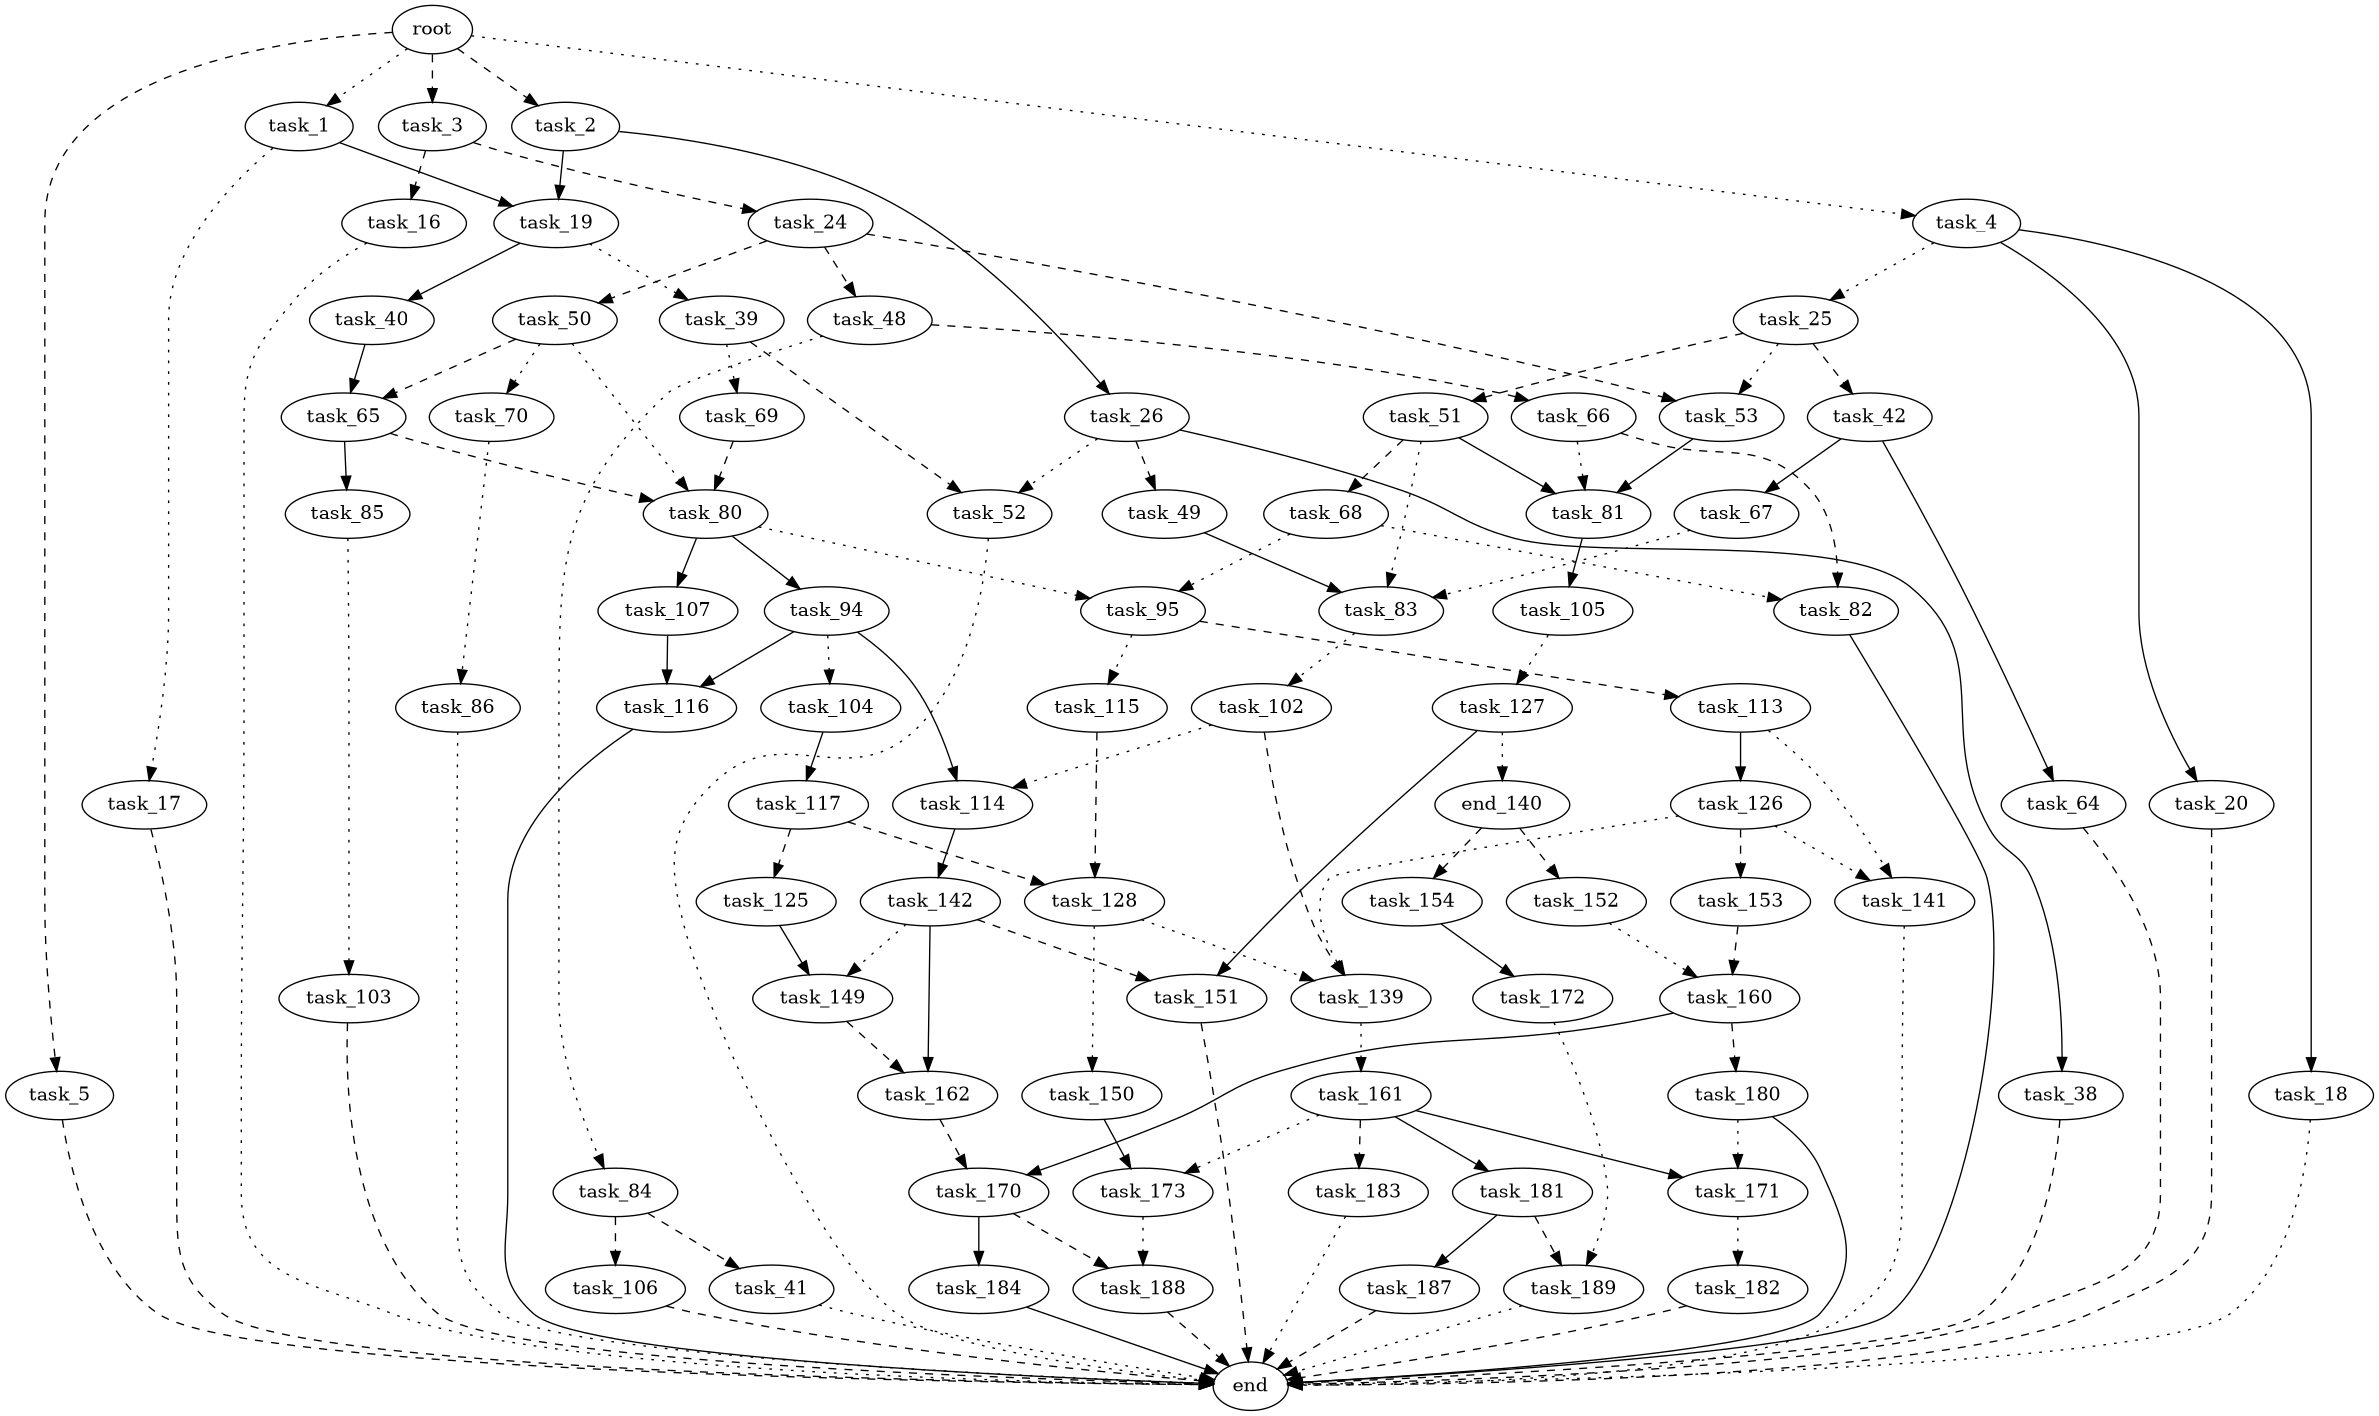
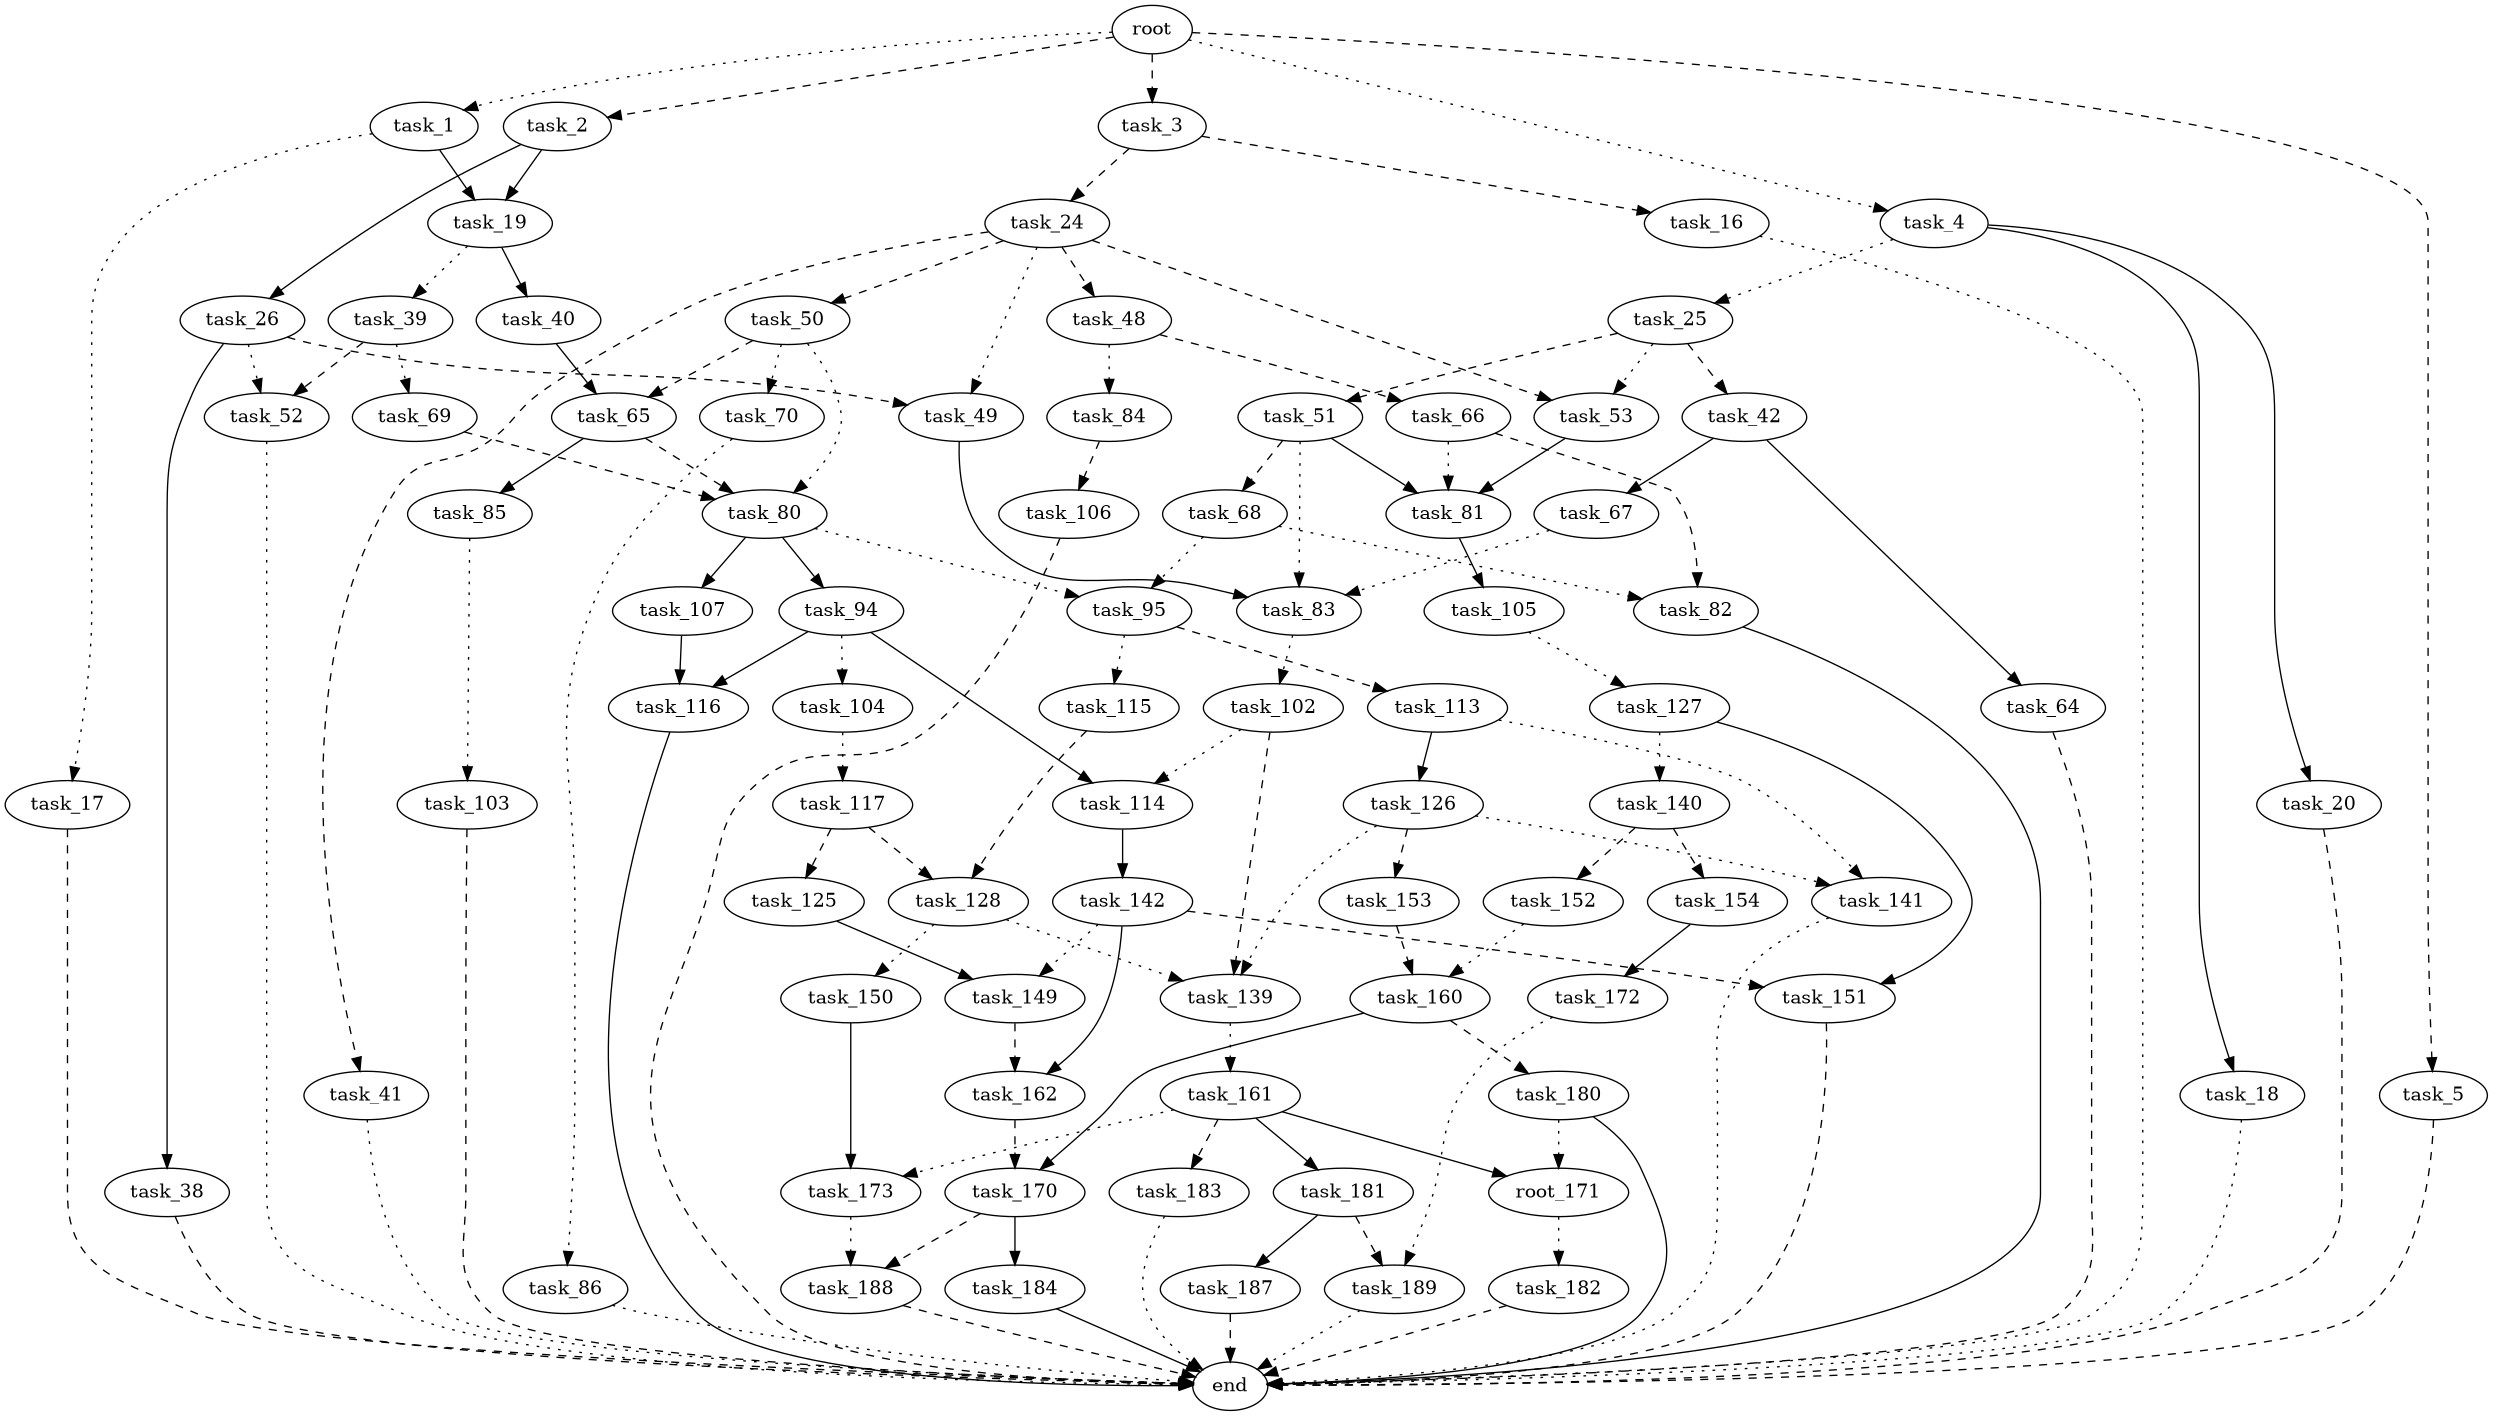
none -> (1007, 314)
(818, 748) -> (843, 746)
(1502, 805) -> (1660, 805)
(1738, 1192) -> (1559, 1192)
(688, 1237) -> (425, 465)
